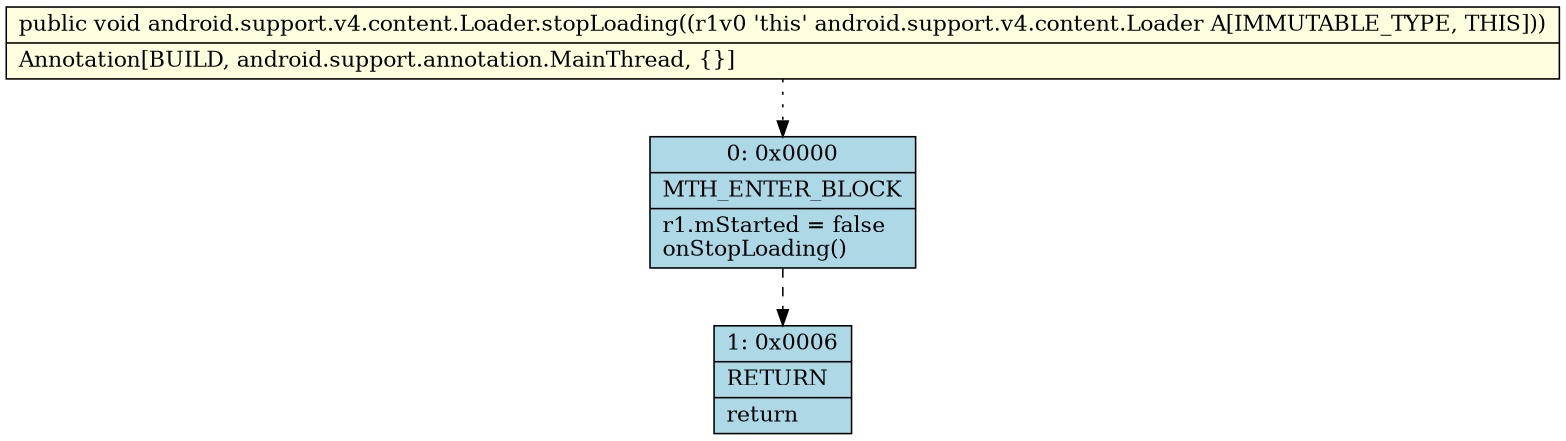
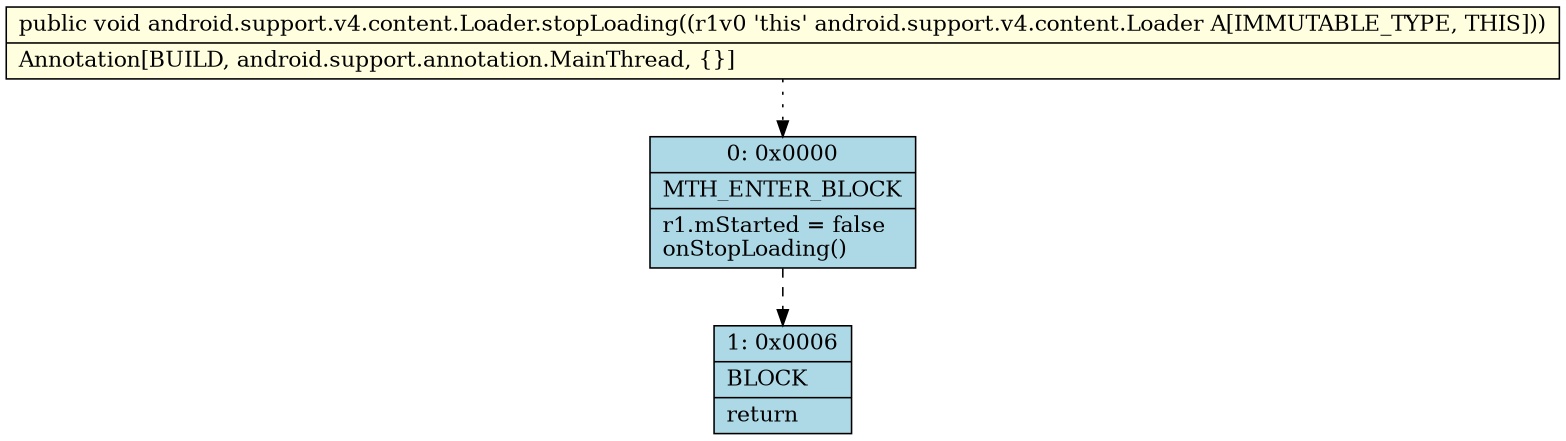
(777, 379) -> (767, 379)
